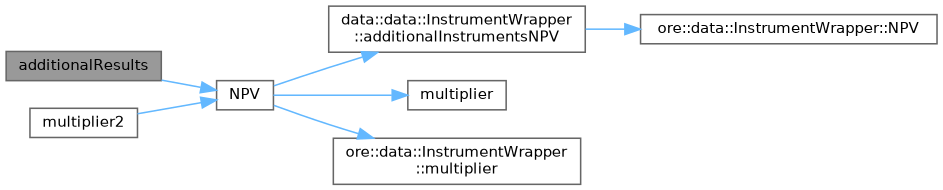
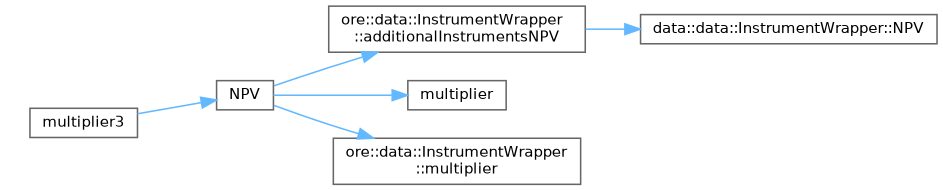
(457, 29) -> (457, 29)
(789, 29) -> (789, 29)
(84, 66) -> none
(84, 123) -> (84, 123)
